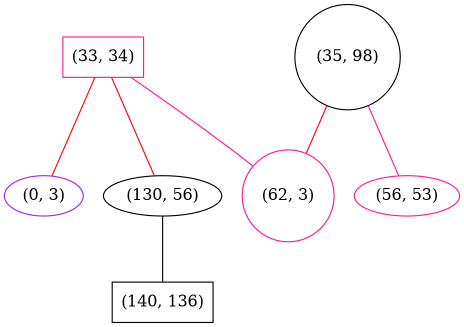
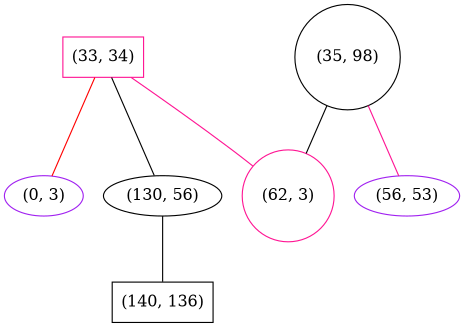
(133, 127) -> (133, 127)
(317, 130) -> (317, 130)
(407, 196) -> (407, 196)
